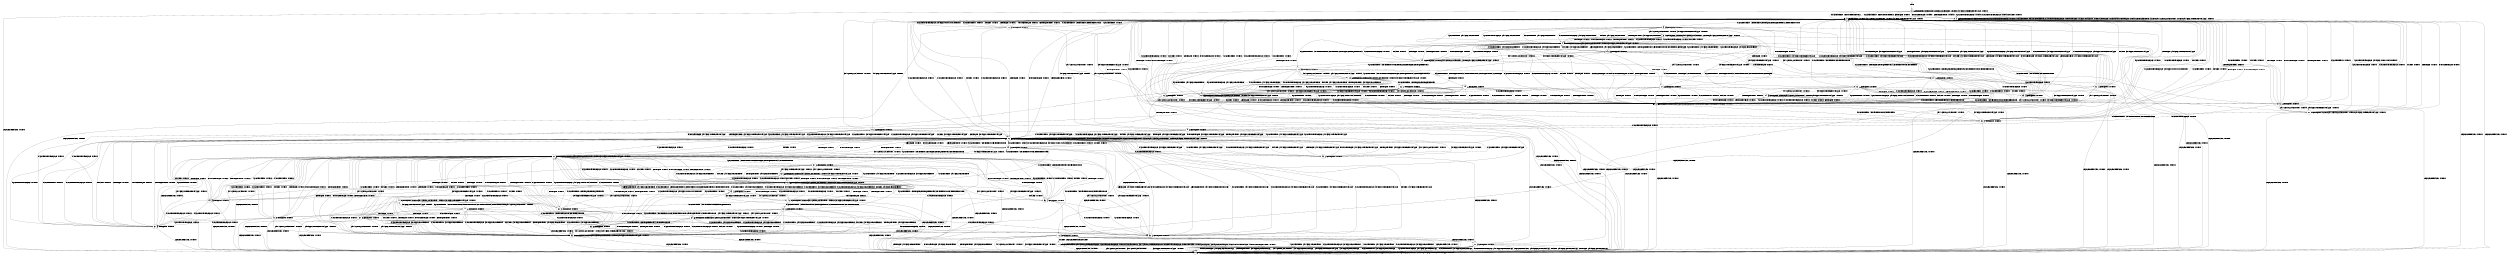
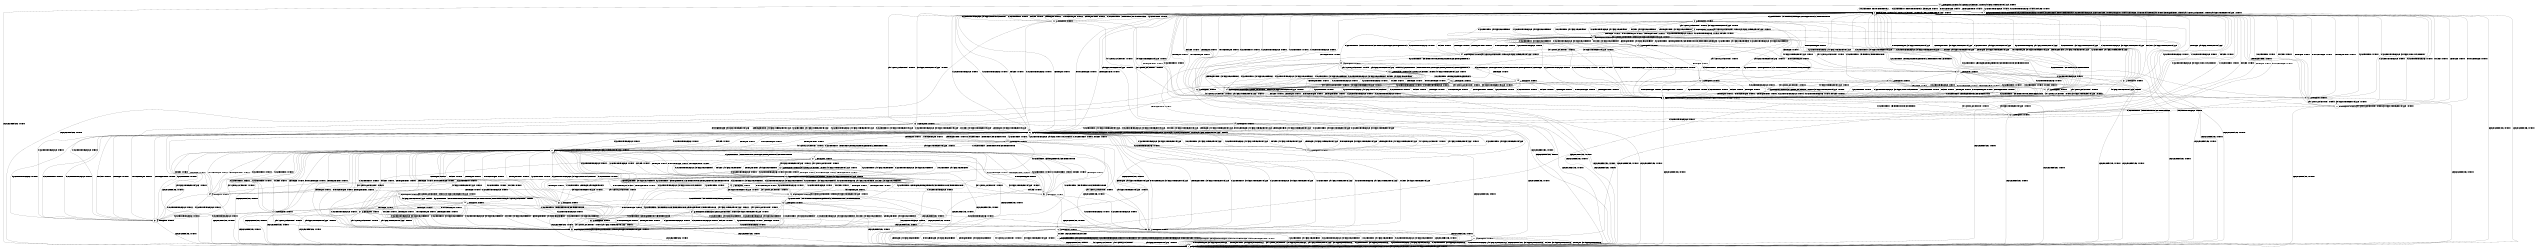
(1912, 5) -> none
none -> (1749, 86)
